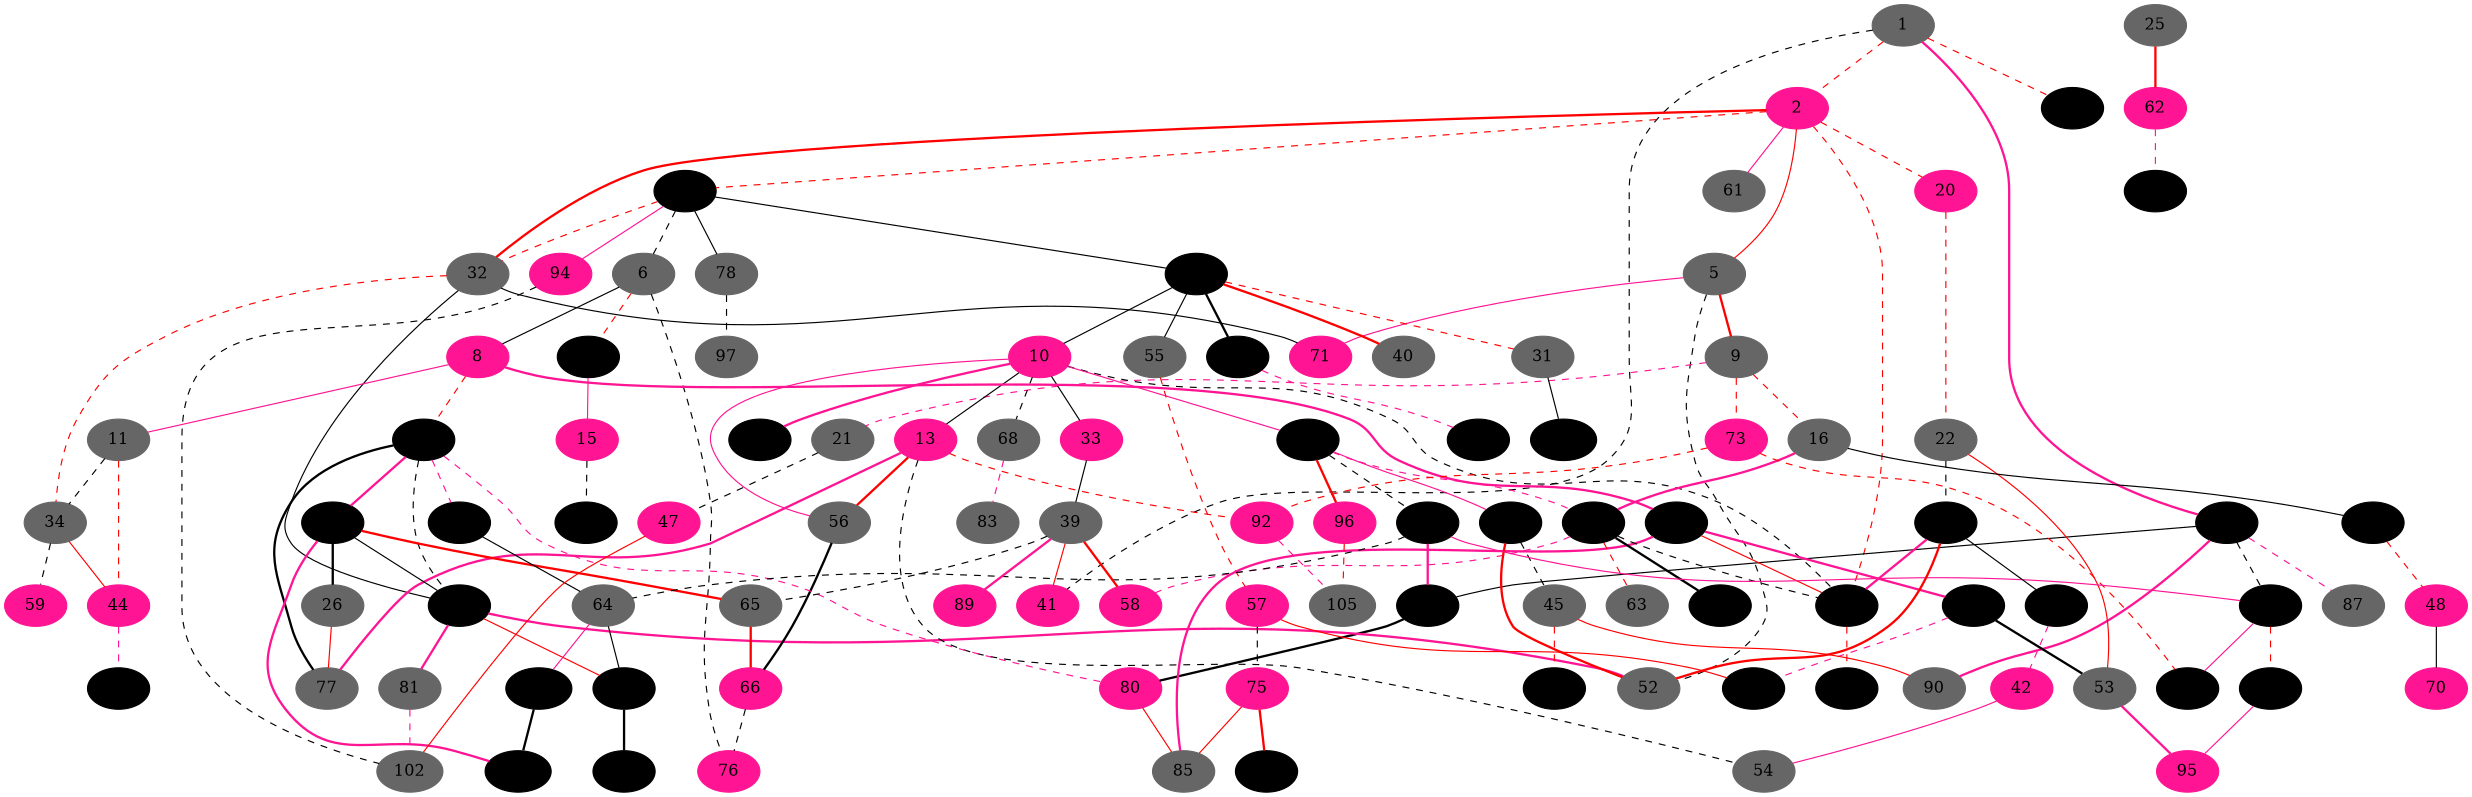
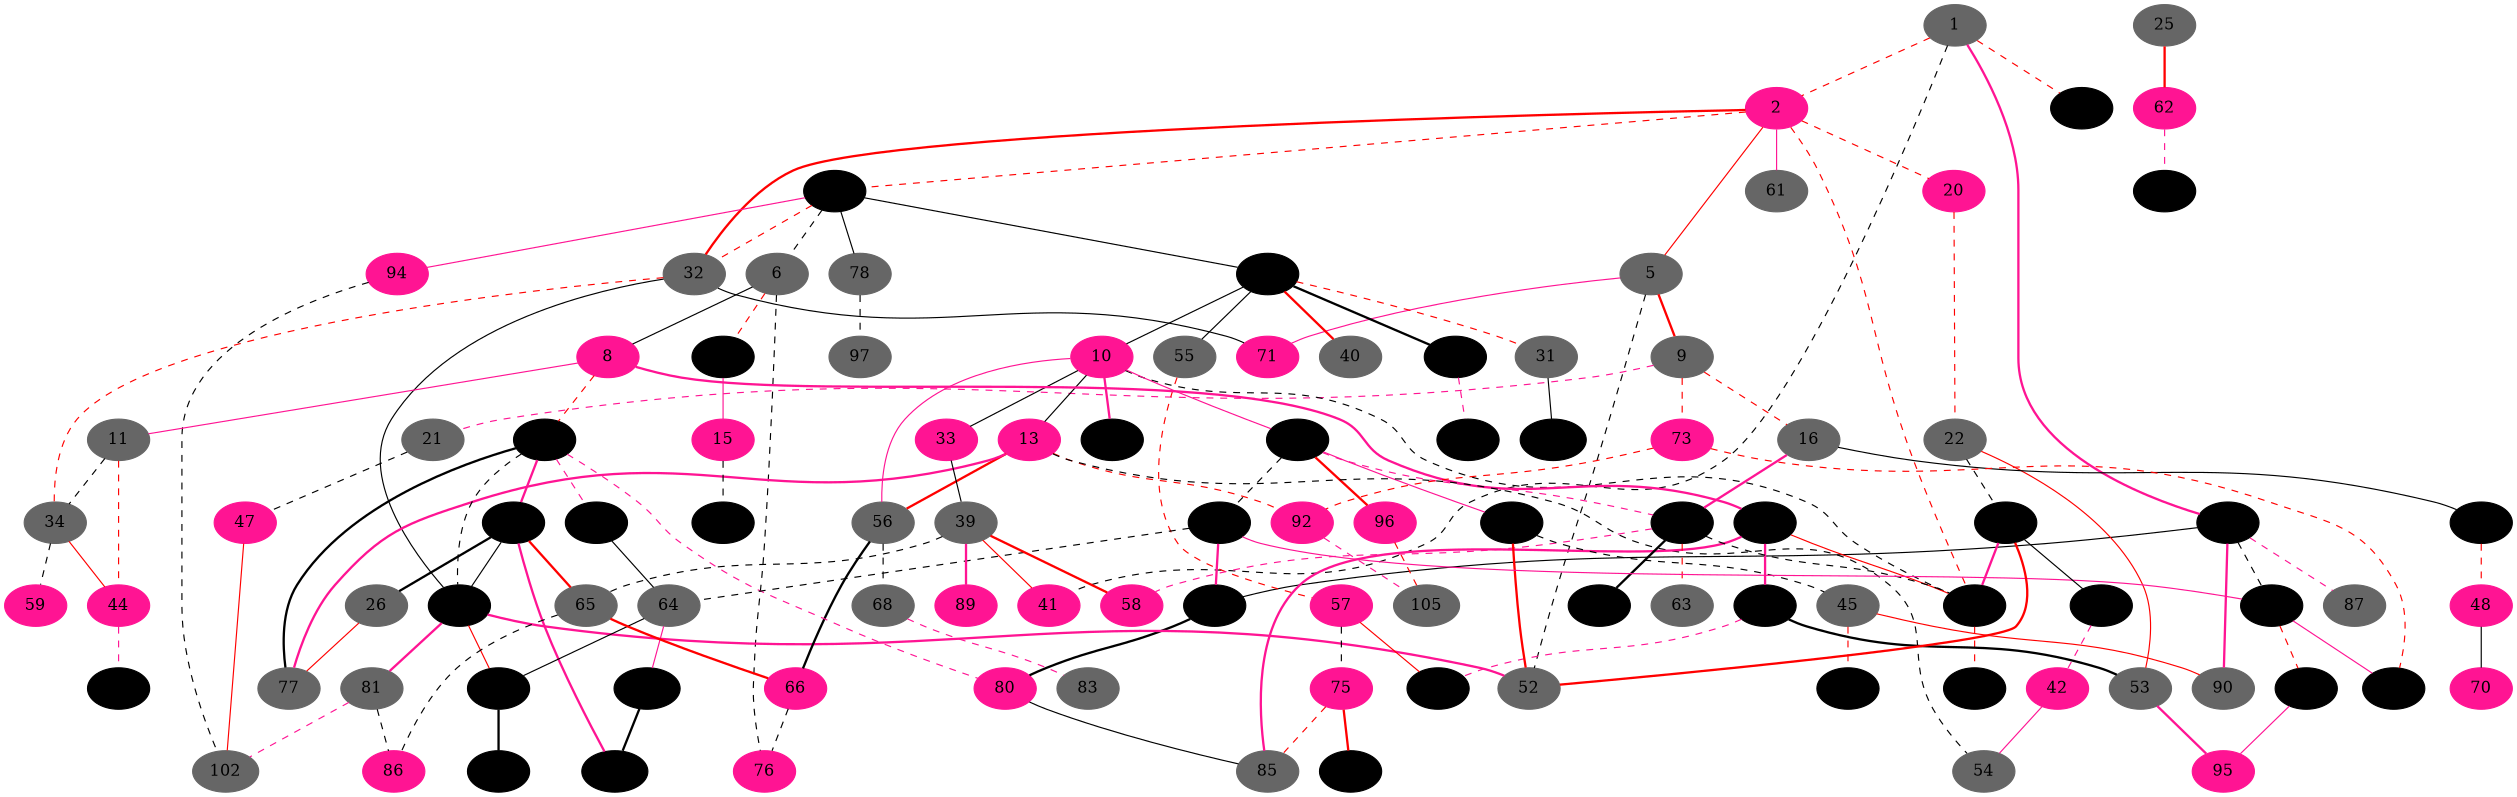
(1024, 399) -> (883, 564)
(1157, 730) -> (1133, 737)
(1220, 730) -> (1305, 730)
none -> (394, 771)
